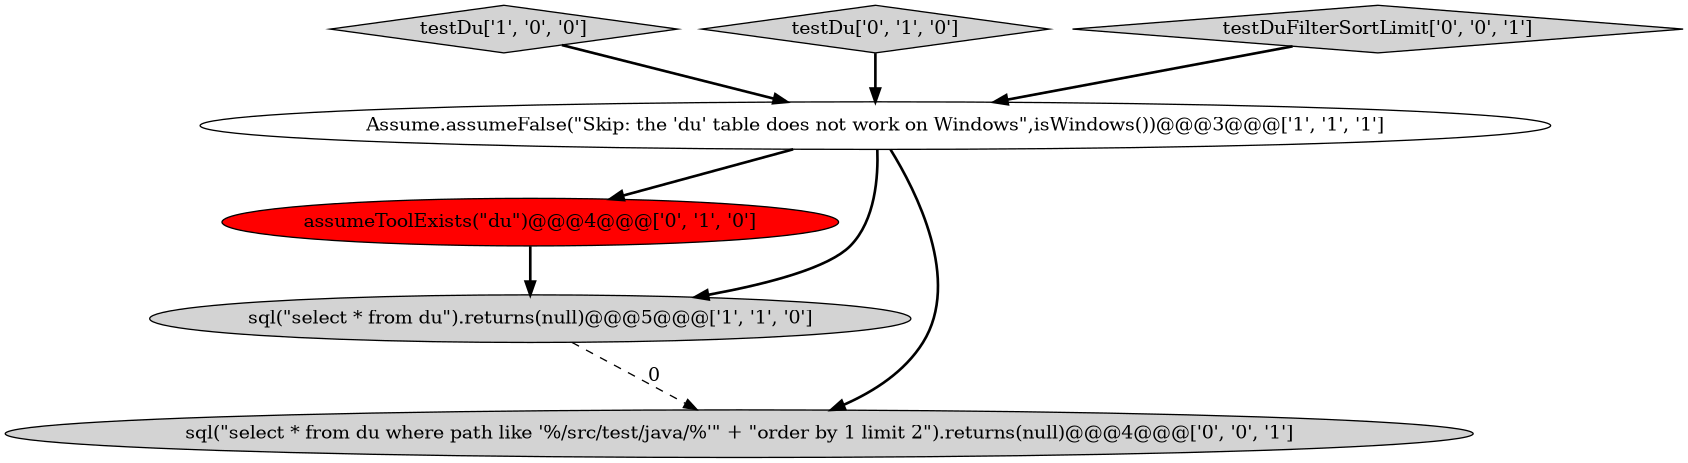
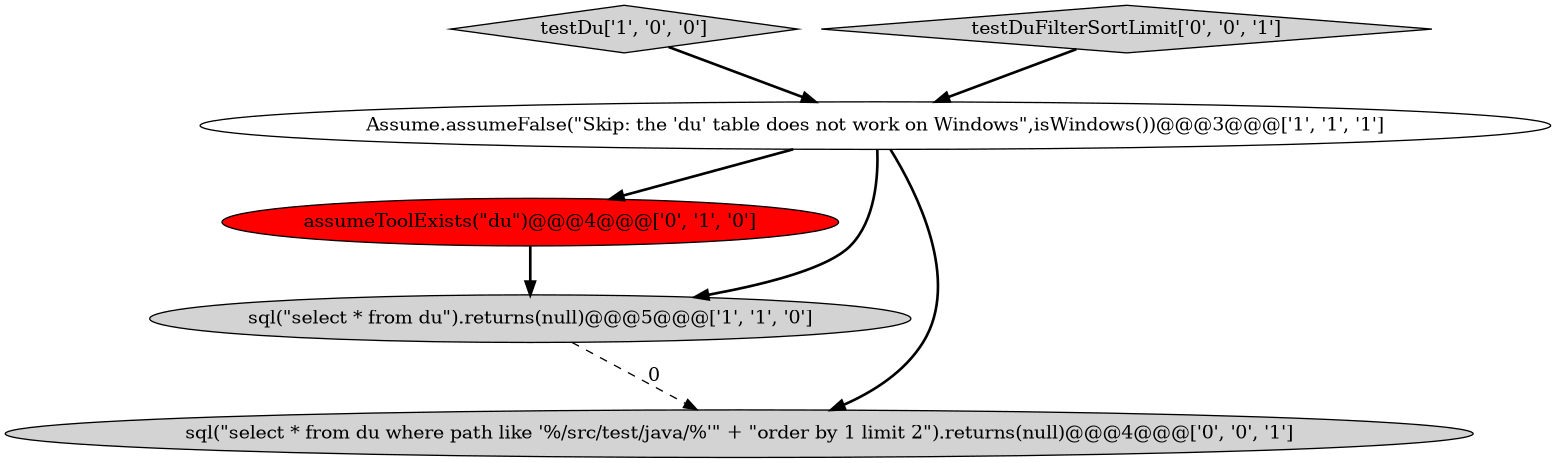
(875, 29) -> none
